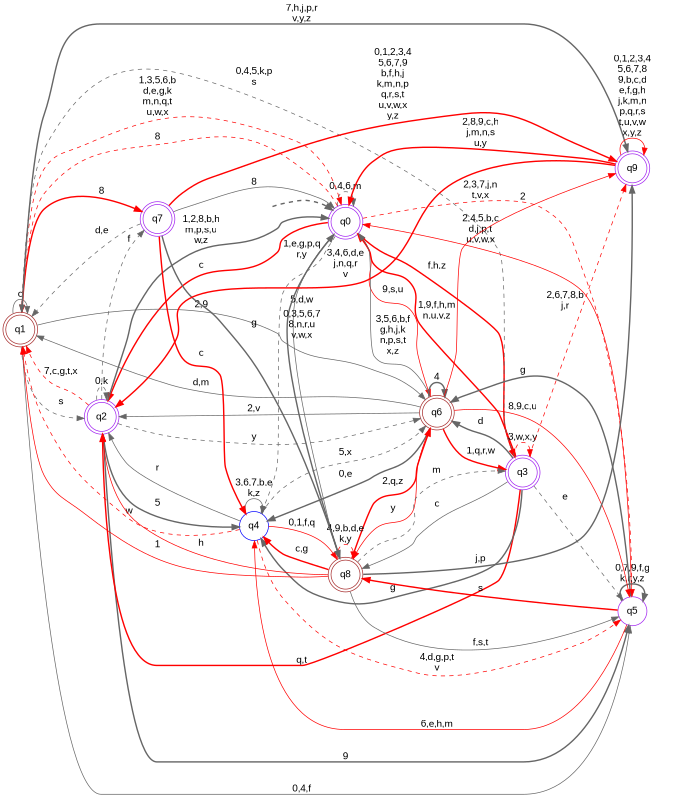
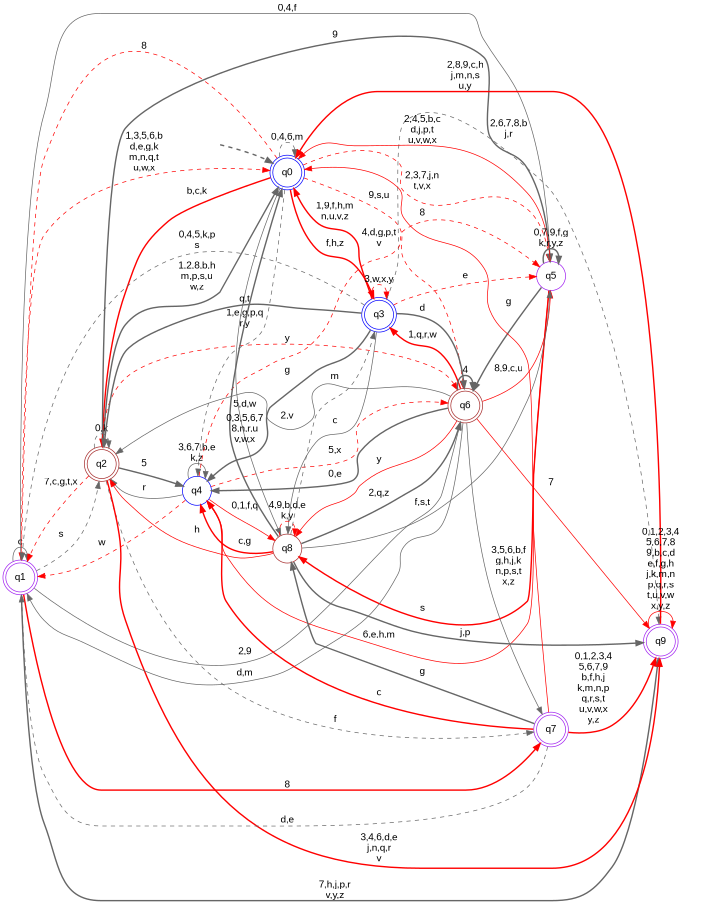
(251, 188) -> (526, 357)
(523, 197) -> (551, 483)
(346, 222) -> (287, 173)
(201, 265) -> (197, 191)
(361, 282) -> (331, 857)
(400, 304) -> (404, 259)
(576, 324) -> (572, 230)
(20, 330) -> (20, 577)
(371, 334) -> (486, 570)
(102, 417) -> (102, 464)
(266, 444) -> (254, 345)
(336, 464) -> (342, 462)
(523, 472) -> (379, 315)
(390, 495) -> (393, 501)
(572, 535) -> (460, 285)
(117, 537) -> none
(346, 575) -> (287, 549)
(264, 665) -> (194, 317)
